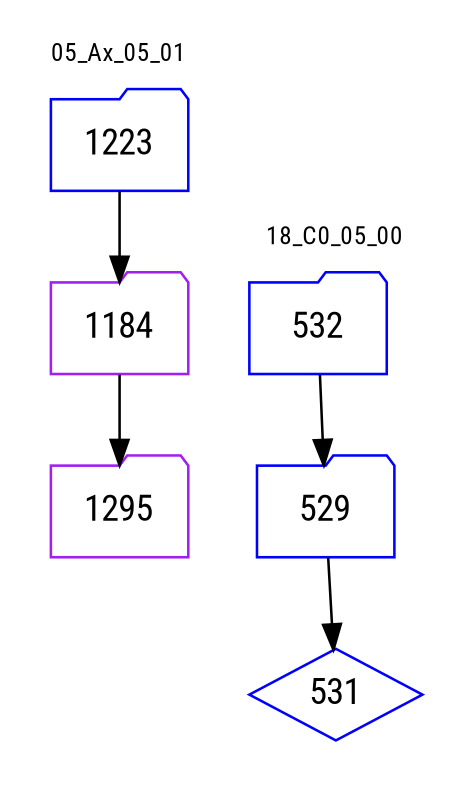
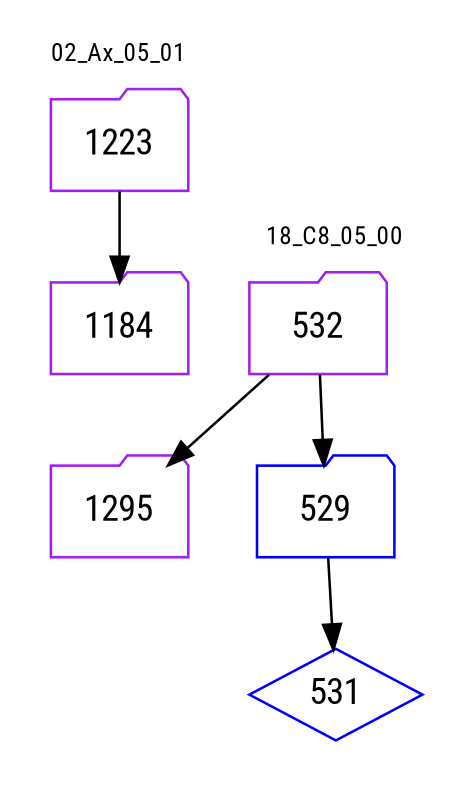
(120, 55) -> (120, 55)
(120, 145) -> (120, 145)
(336, 238) -> (336, 238)
(318, 328) -> (318, 328)
(120, 407) -> (245, 397)
